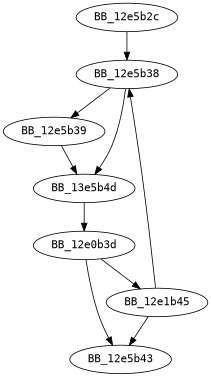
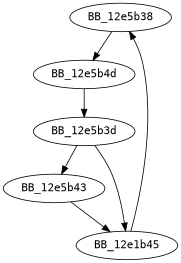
(127, 17) -> none
(54, 131) -> none
(84, 188) -> (84, 74)
(84, 245) -> (84, 131)
(141, 328) -> (87, 215)
